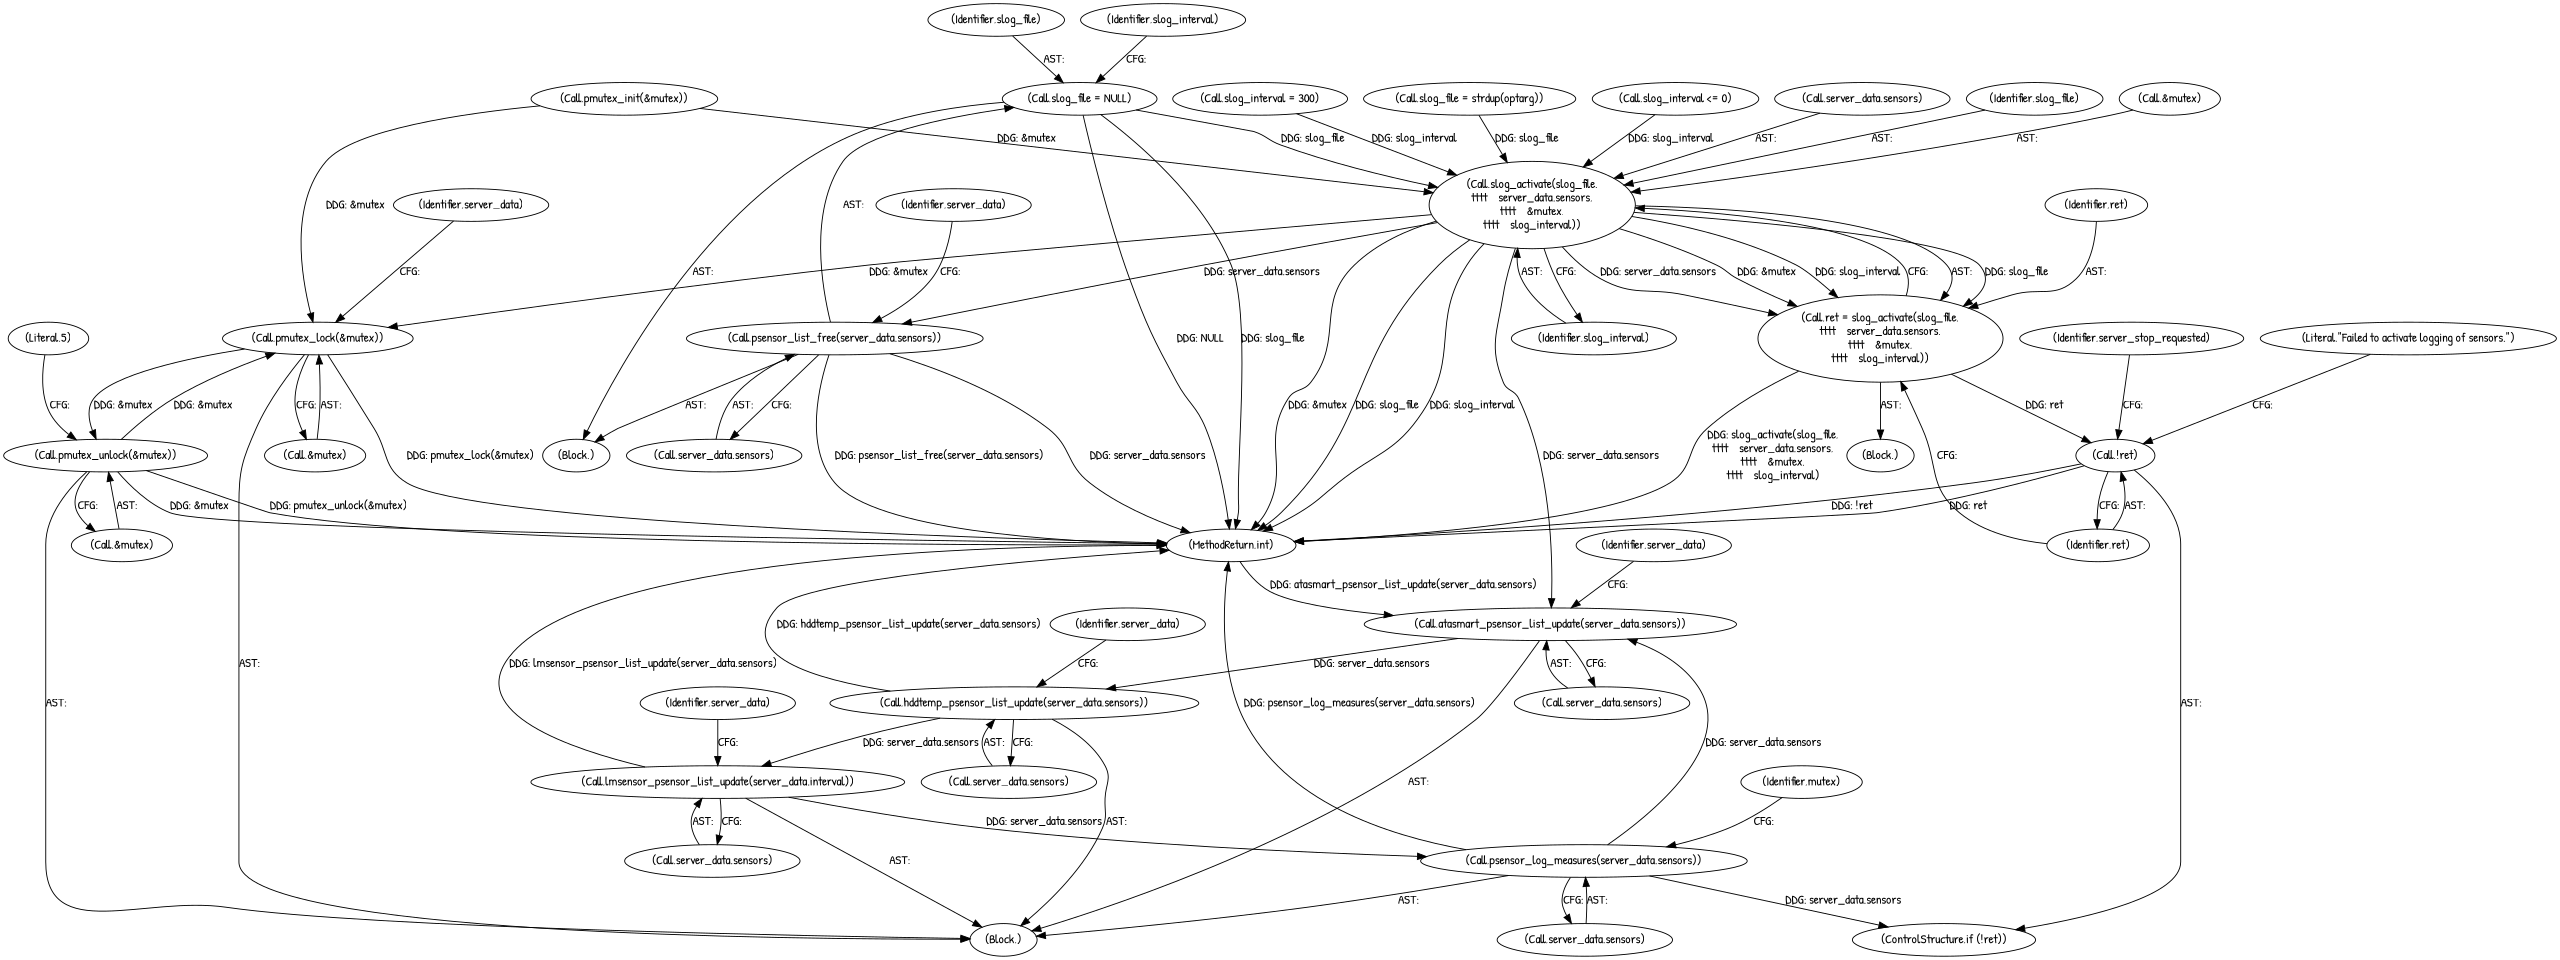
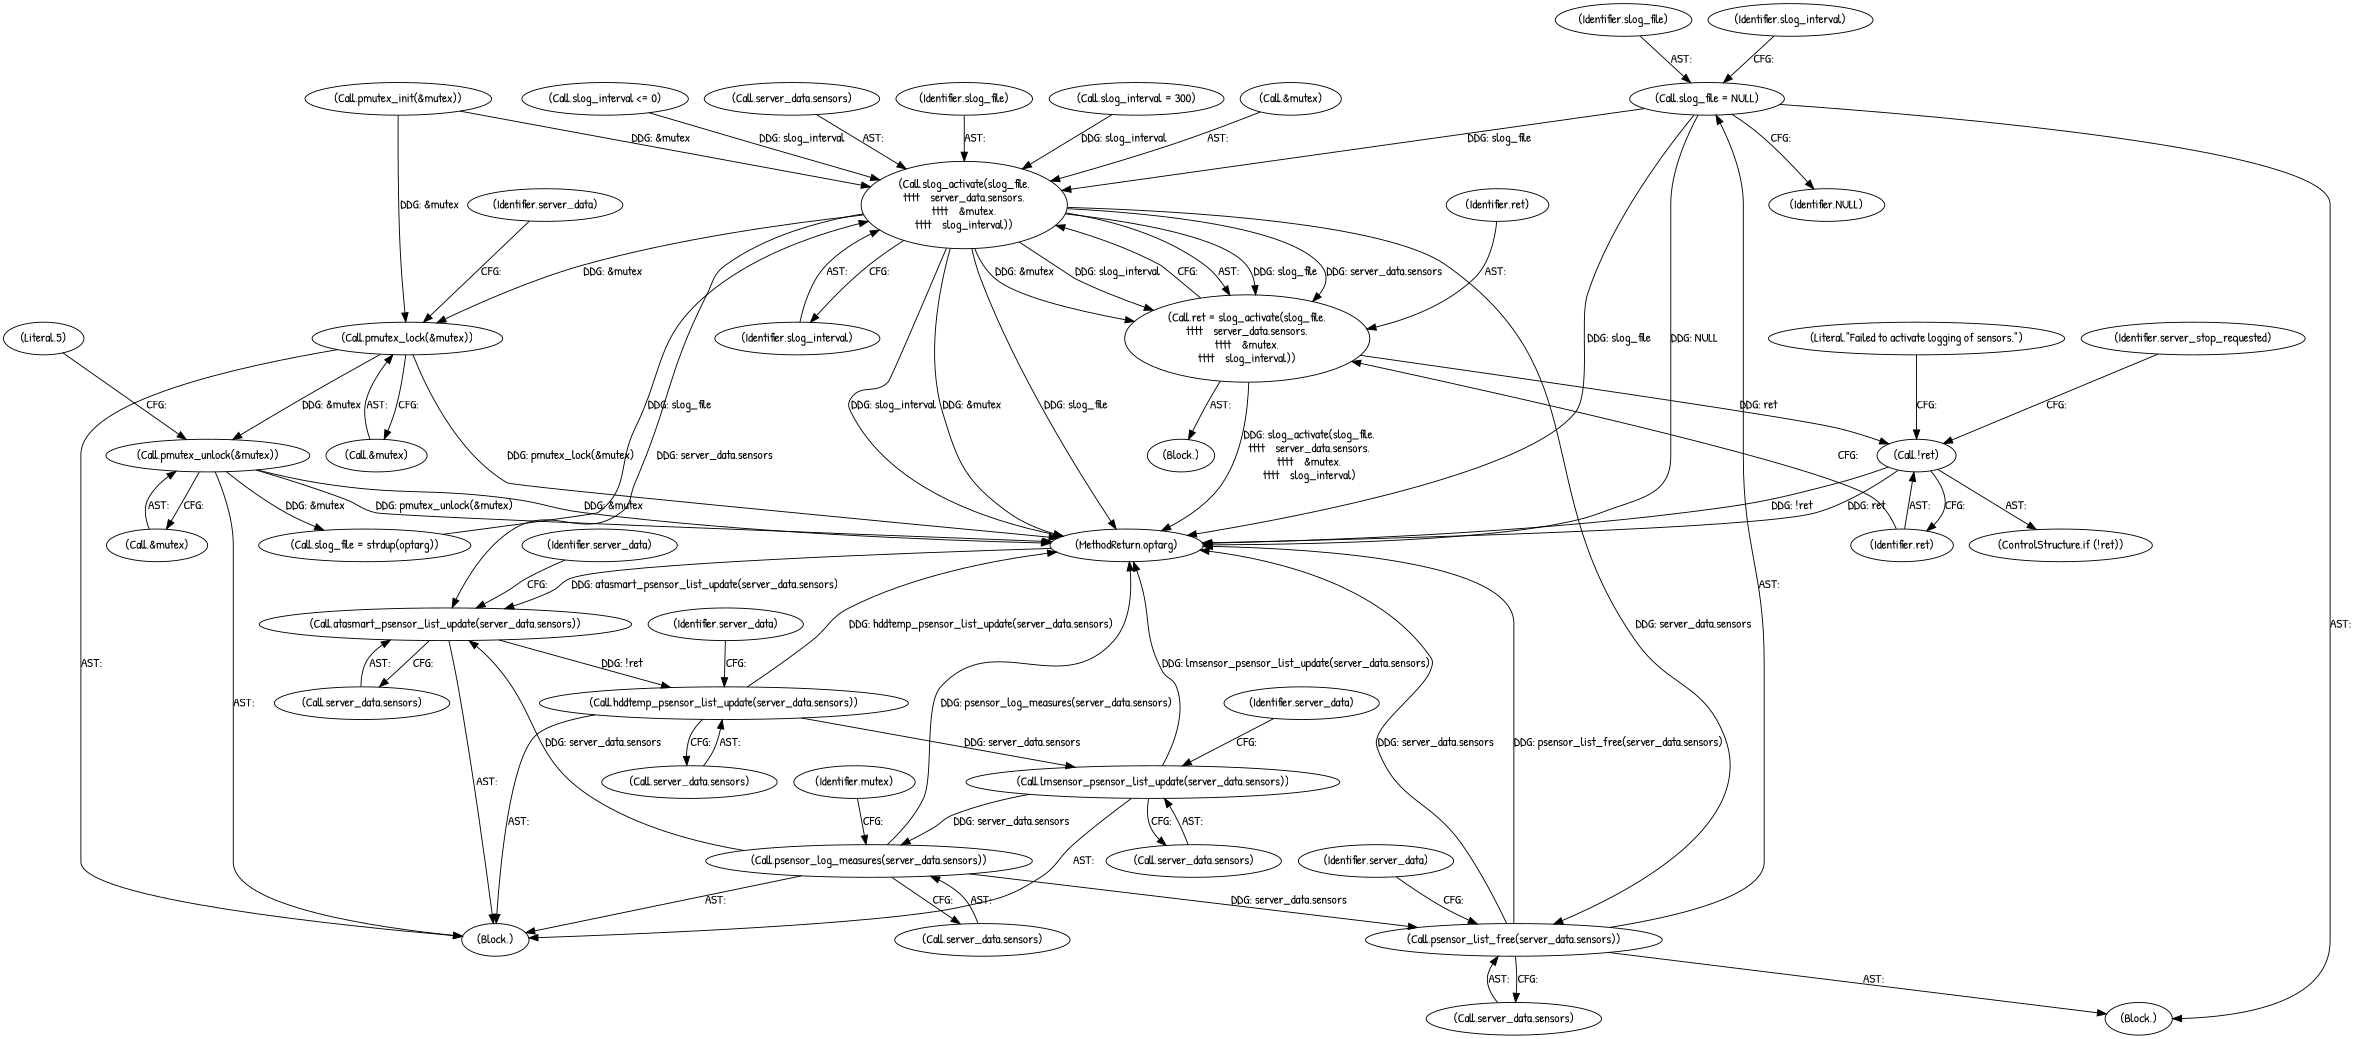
none -> (1827, 205)
(189, 390) -> (269, 502)
(1231, 545) -> (1127, 545)
(1372, 664) -> (622, 664)
(718, 782) -> (1153, 782)
(1764, 900) -> (1189, 900)
